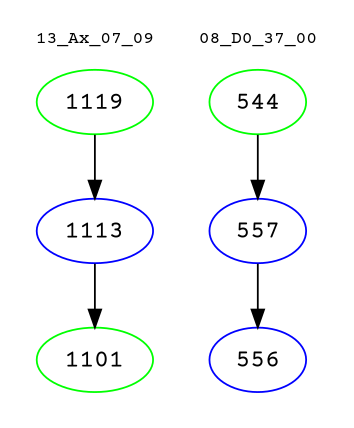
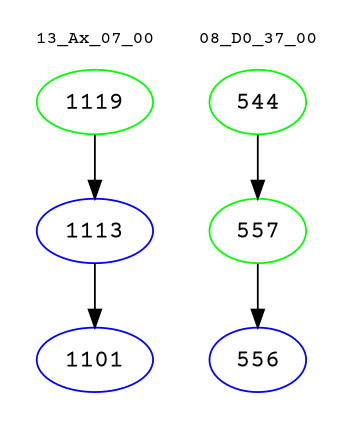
(96, 38) -> (96, 38)
(258, 231) -> (258, 231)
(95, 360) -> (95, 360)
